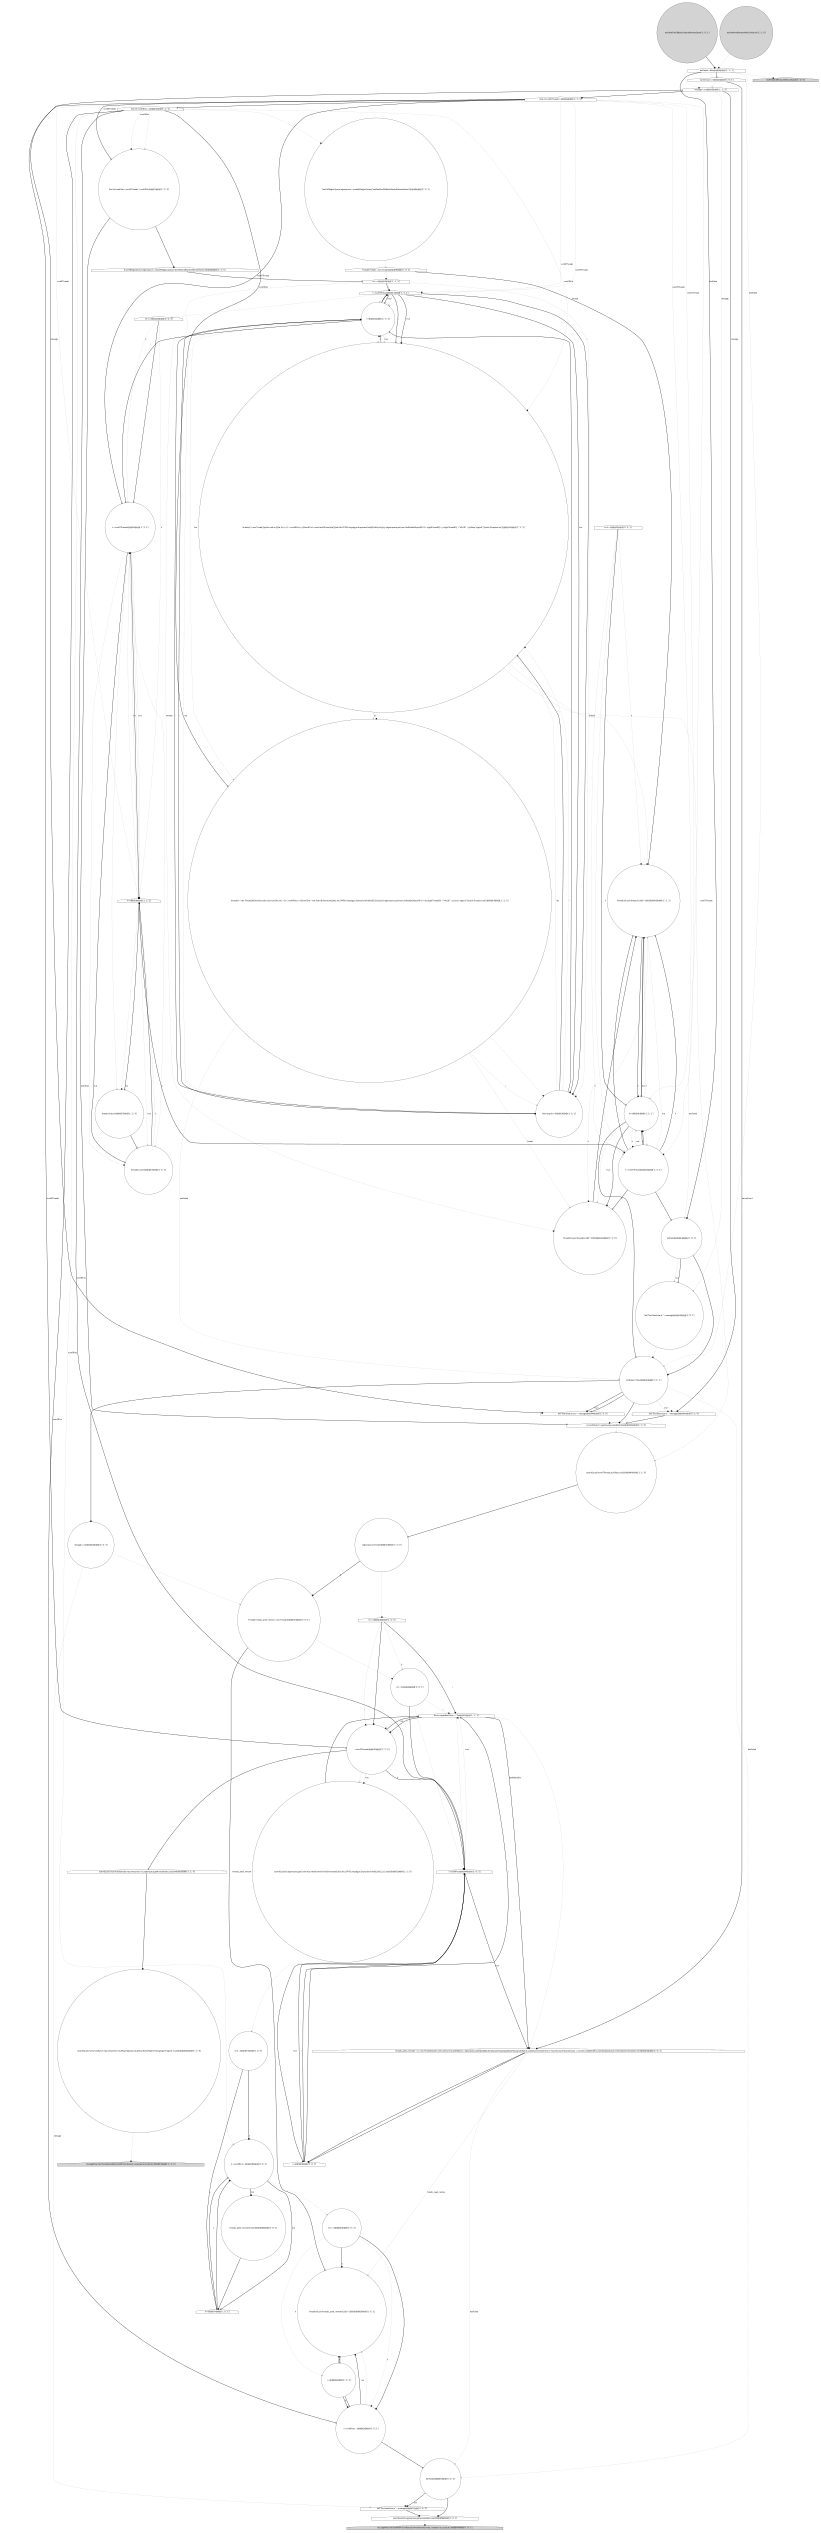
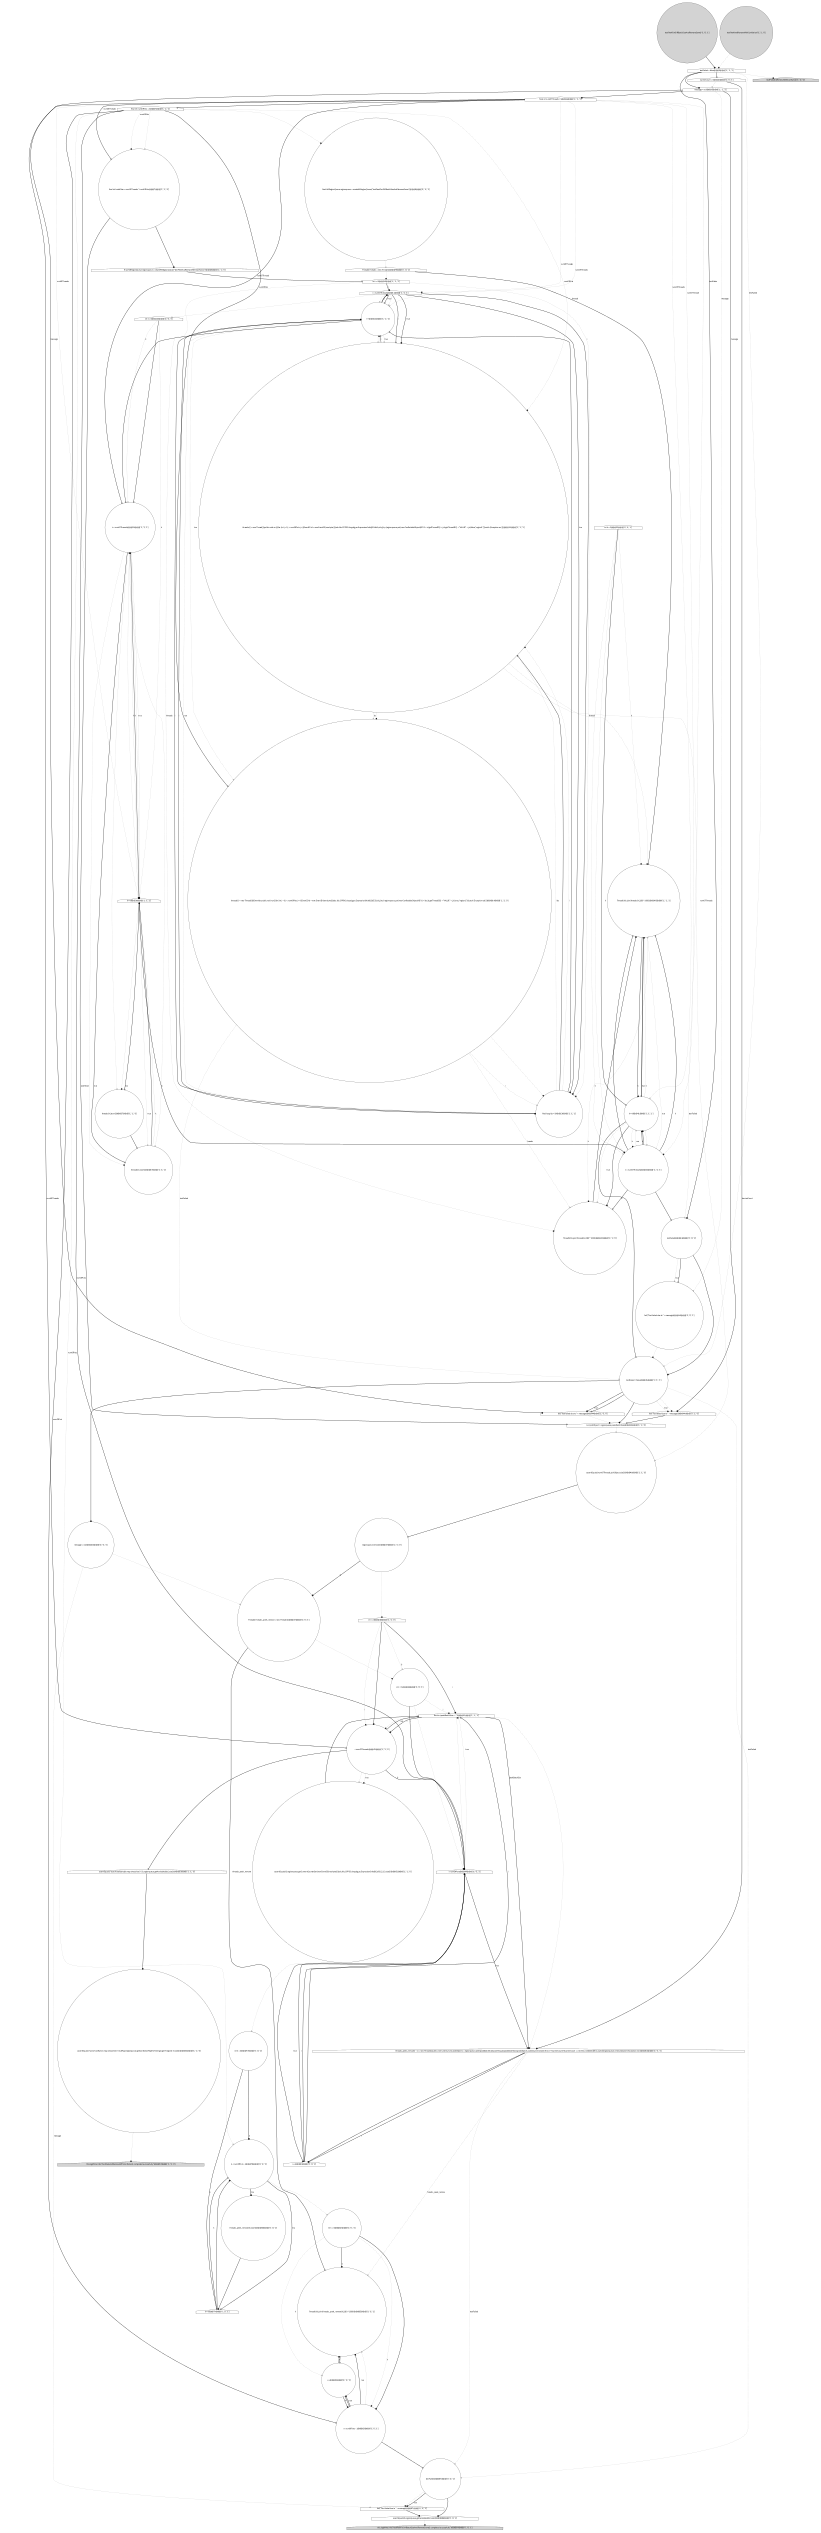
(686, 79) -> (686, 79)
none -> (348, 2402)
